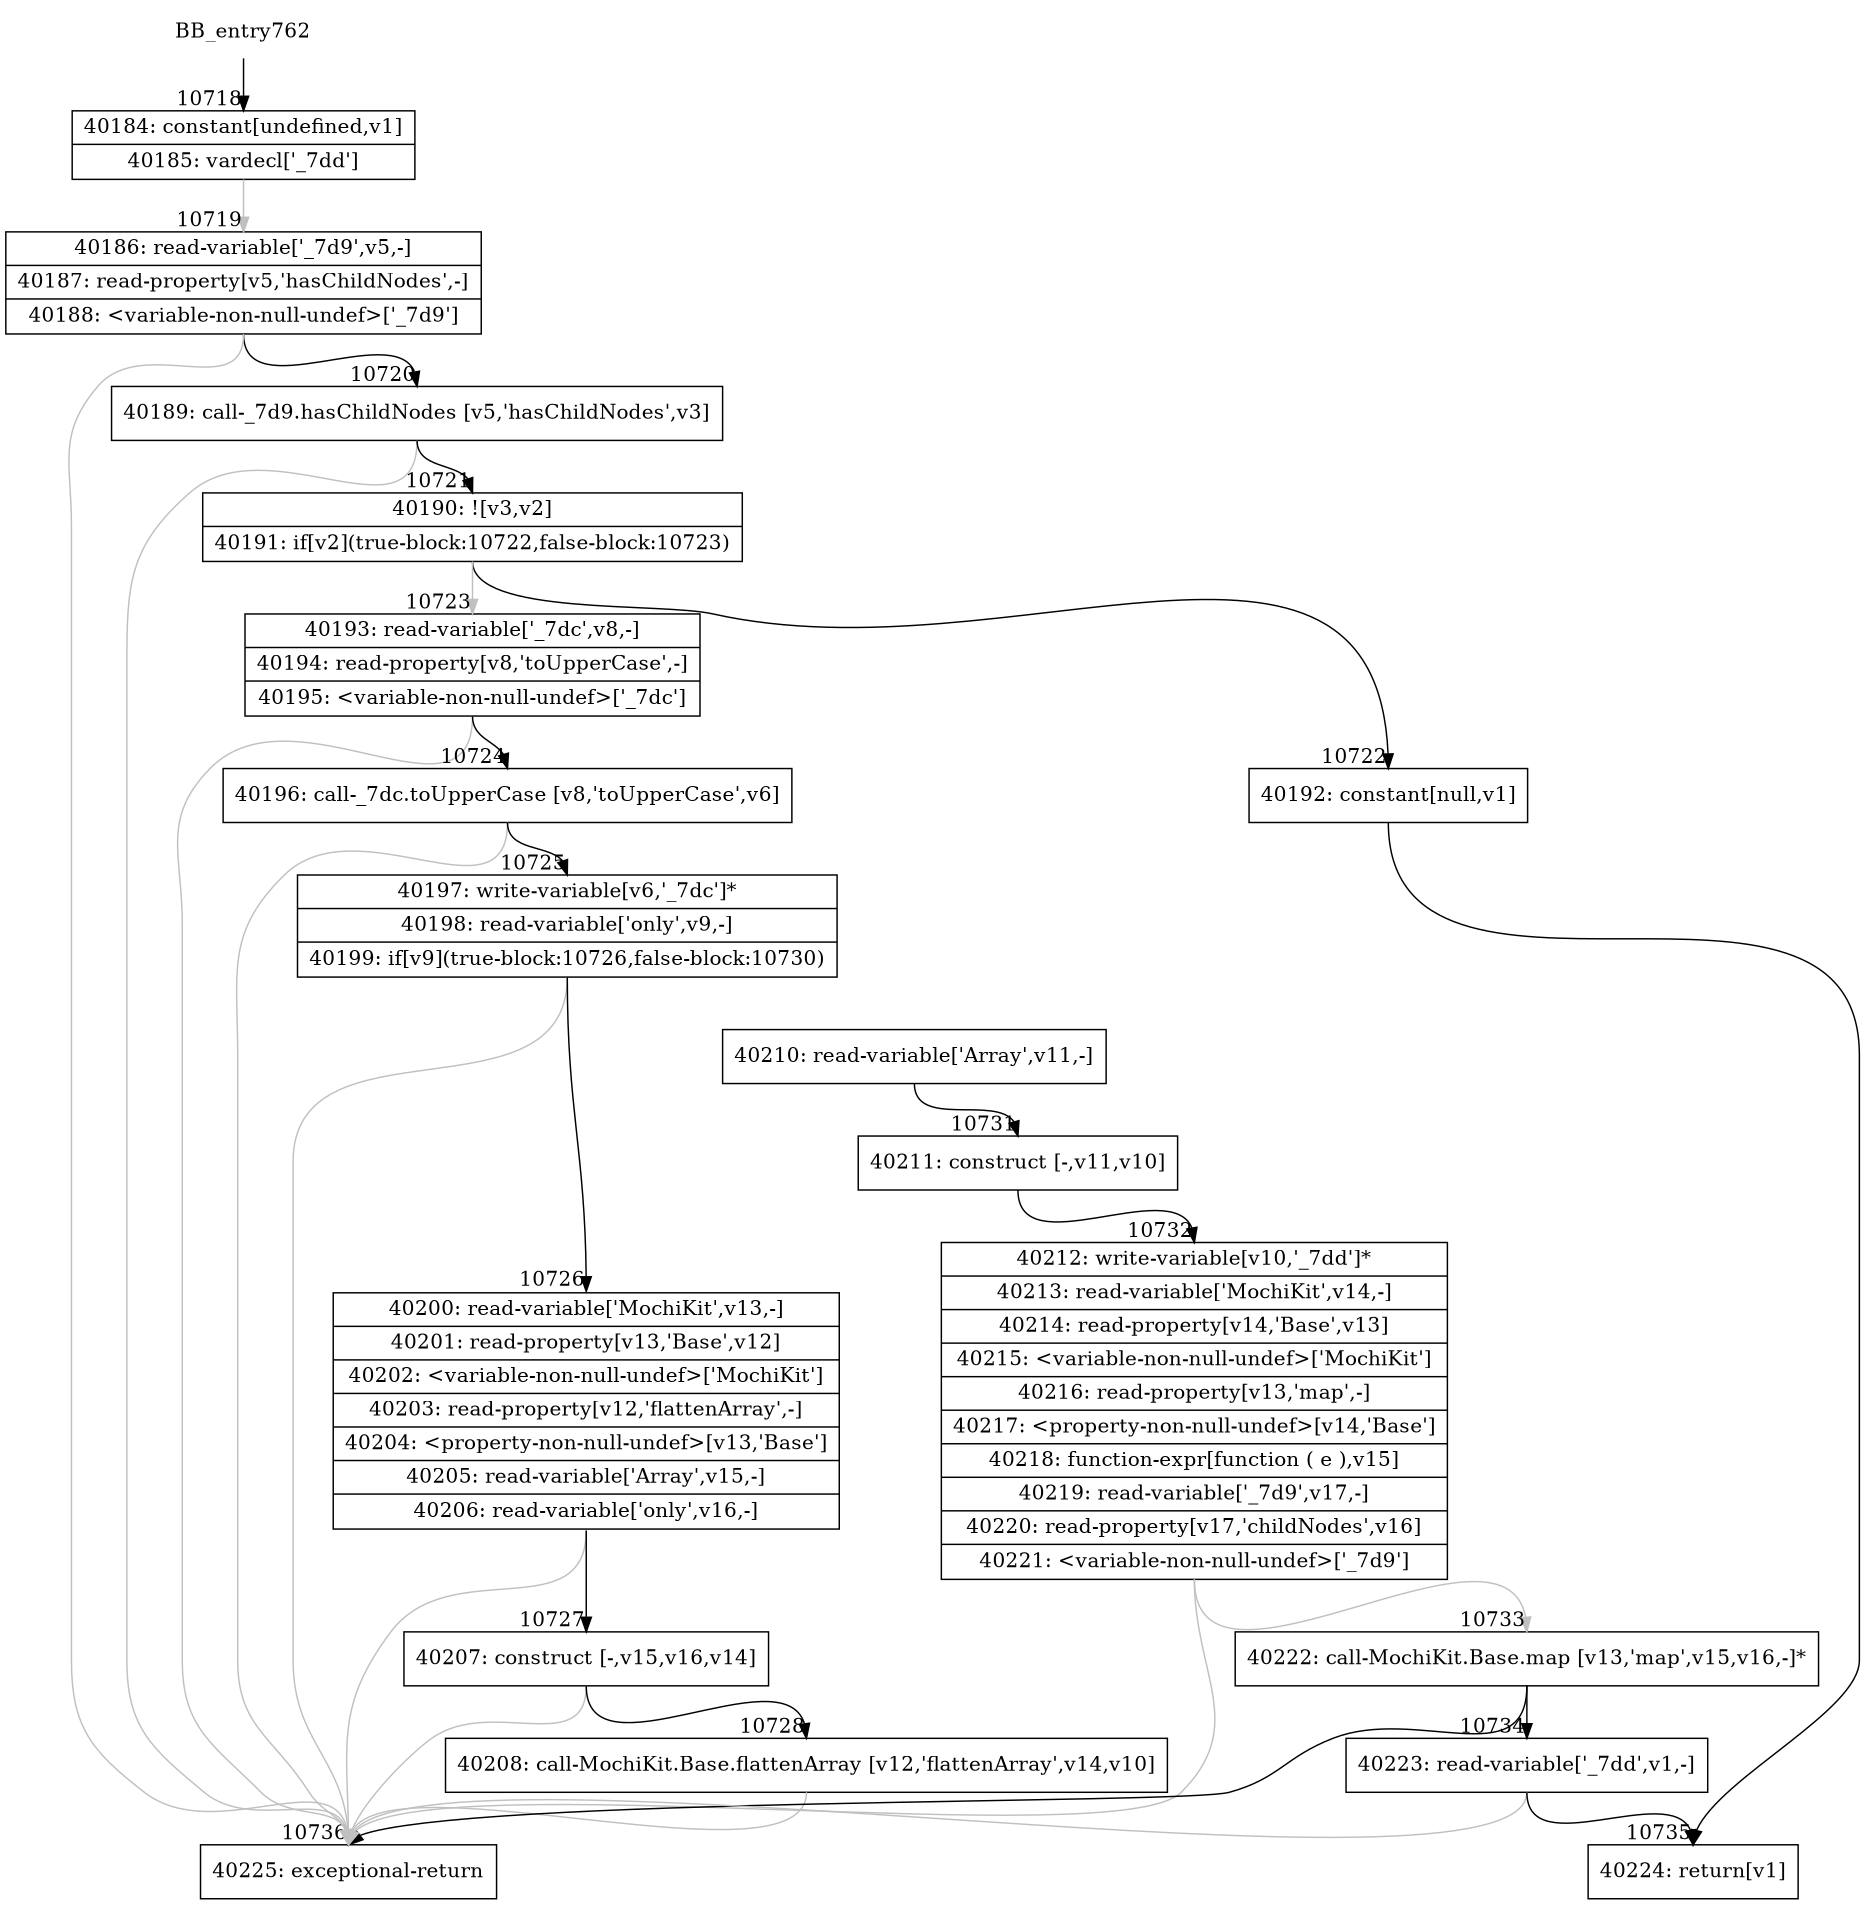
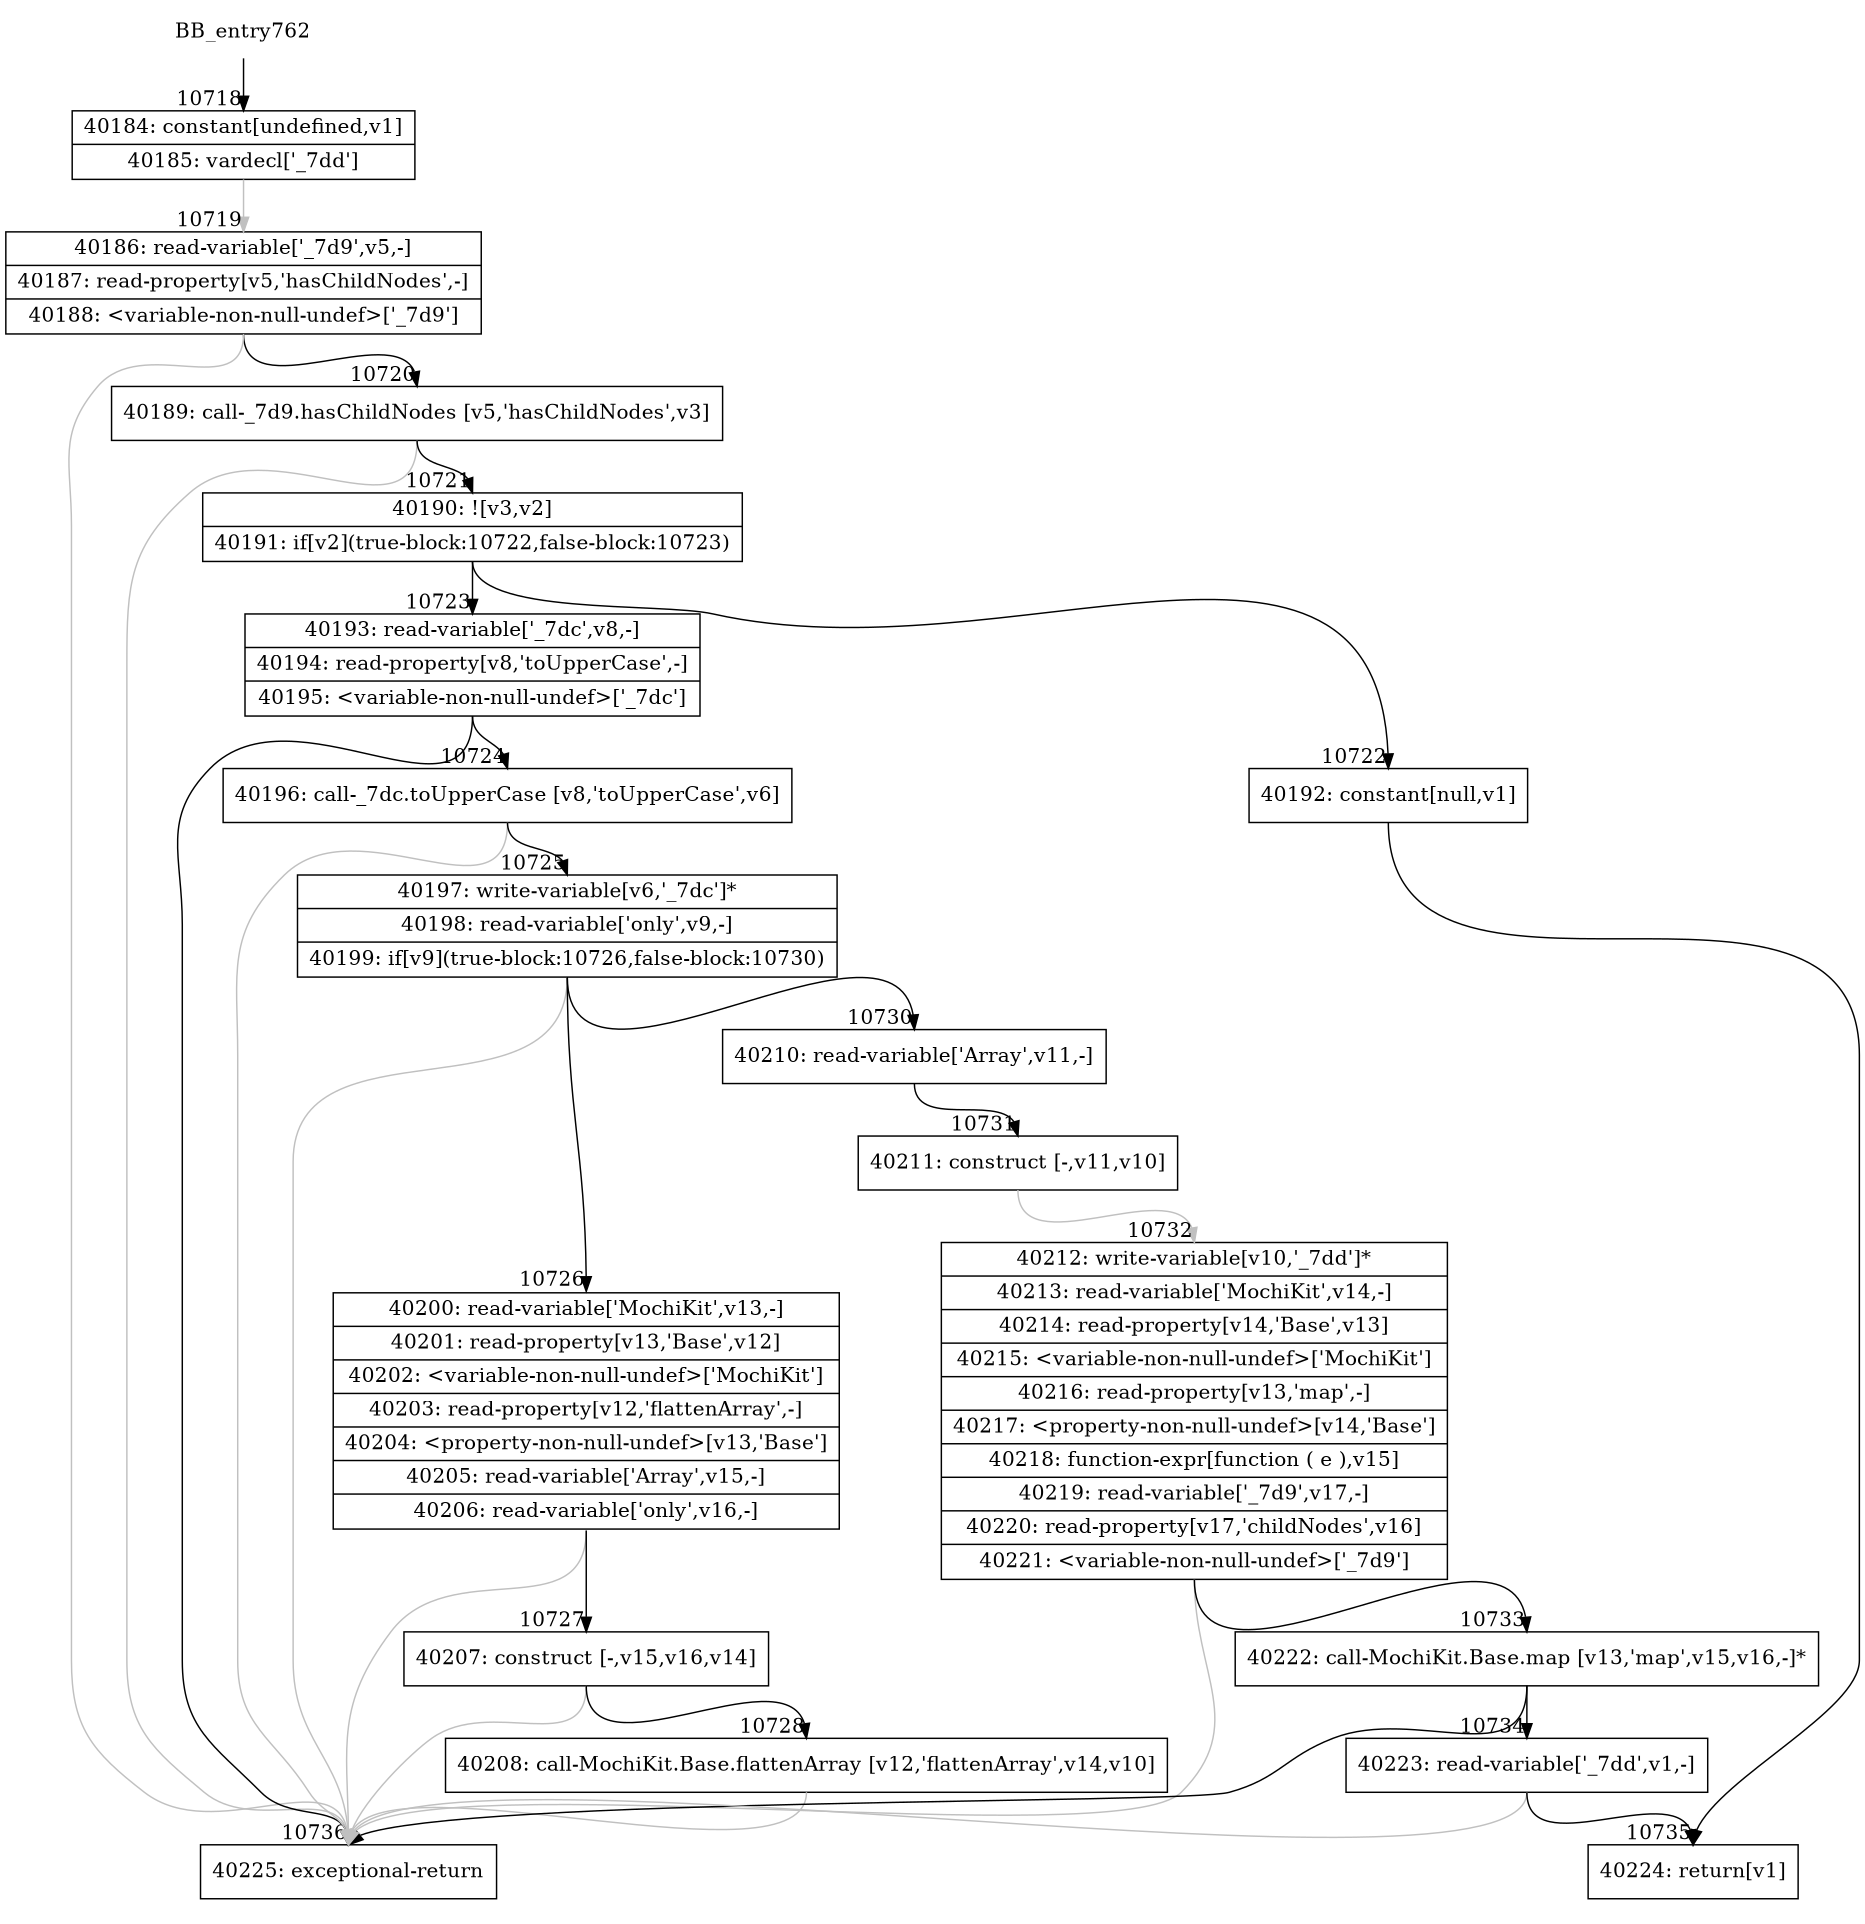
(472, 582) -> (472, 582)
none -> (734, 1005)
(182, 1187) -> (182, 1187)
(1099, 1218) -> (1099, 1218)
(1353, 1608) -> (1353, 1608)
